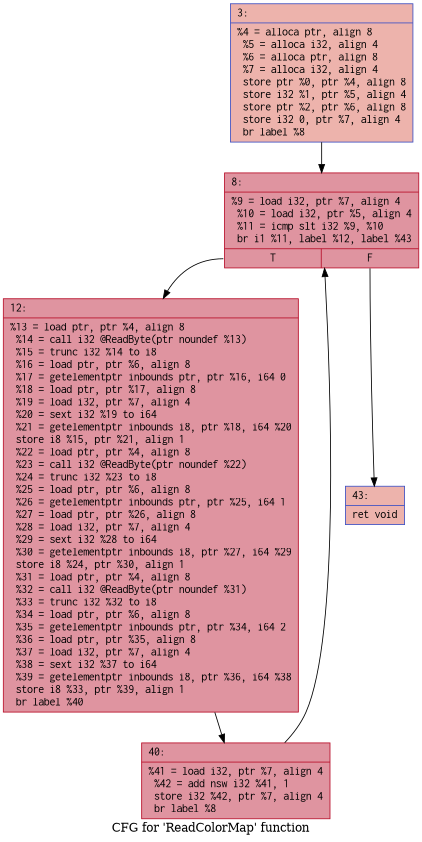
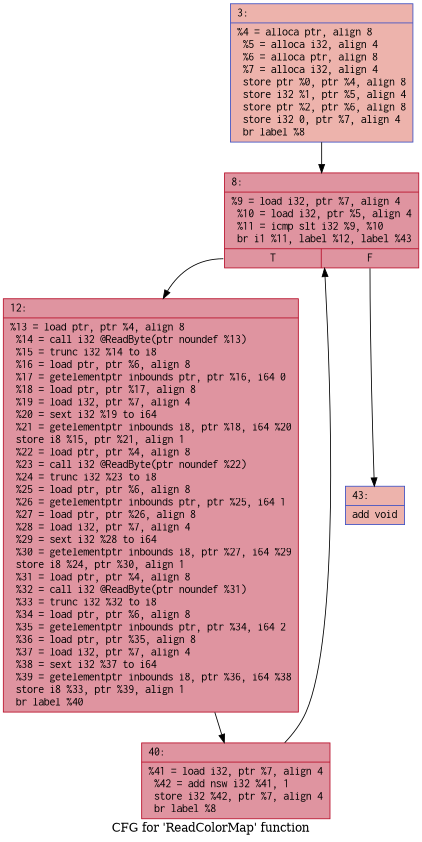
(375, 515) -> (375, 515)
